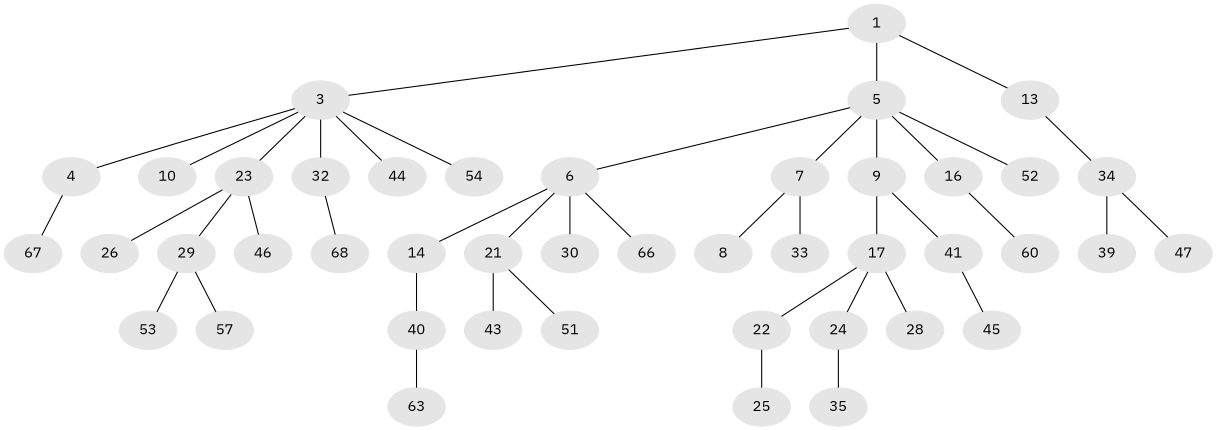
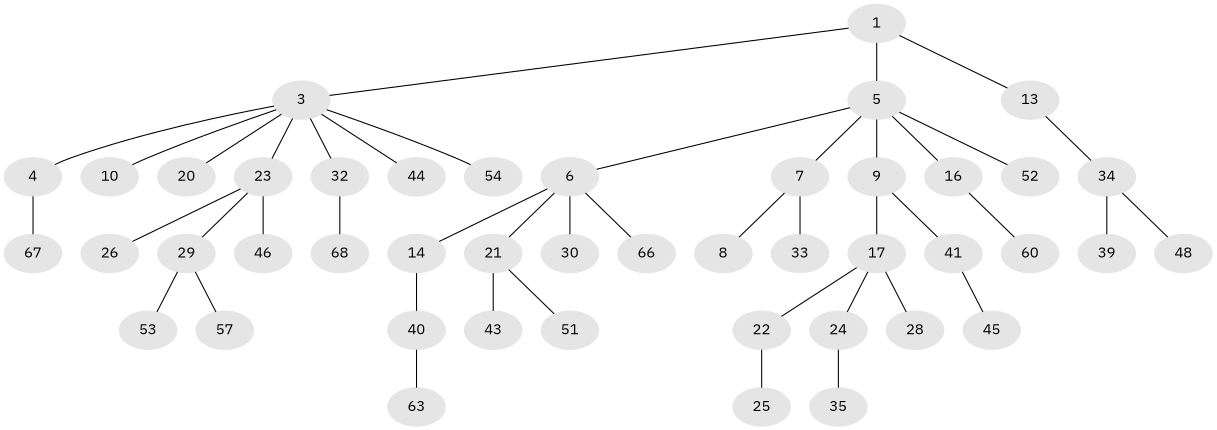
none -> (186, 177)
(1184, 254) -> (1184, 254)
